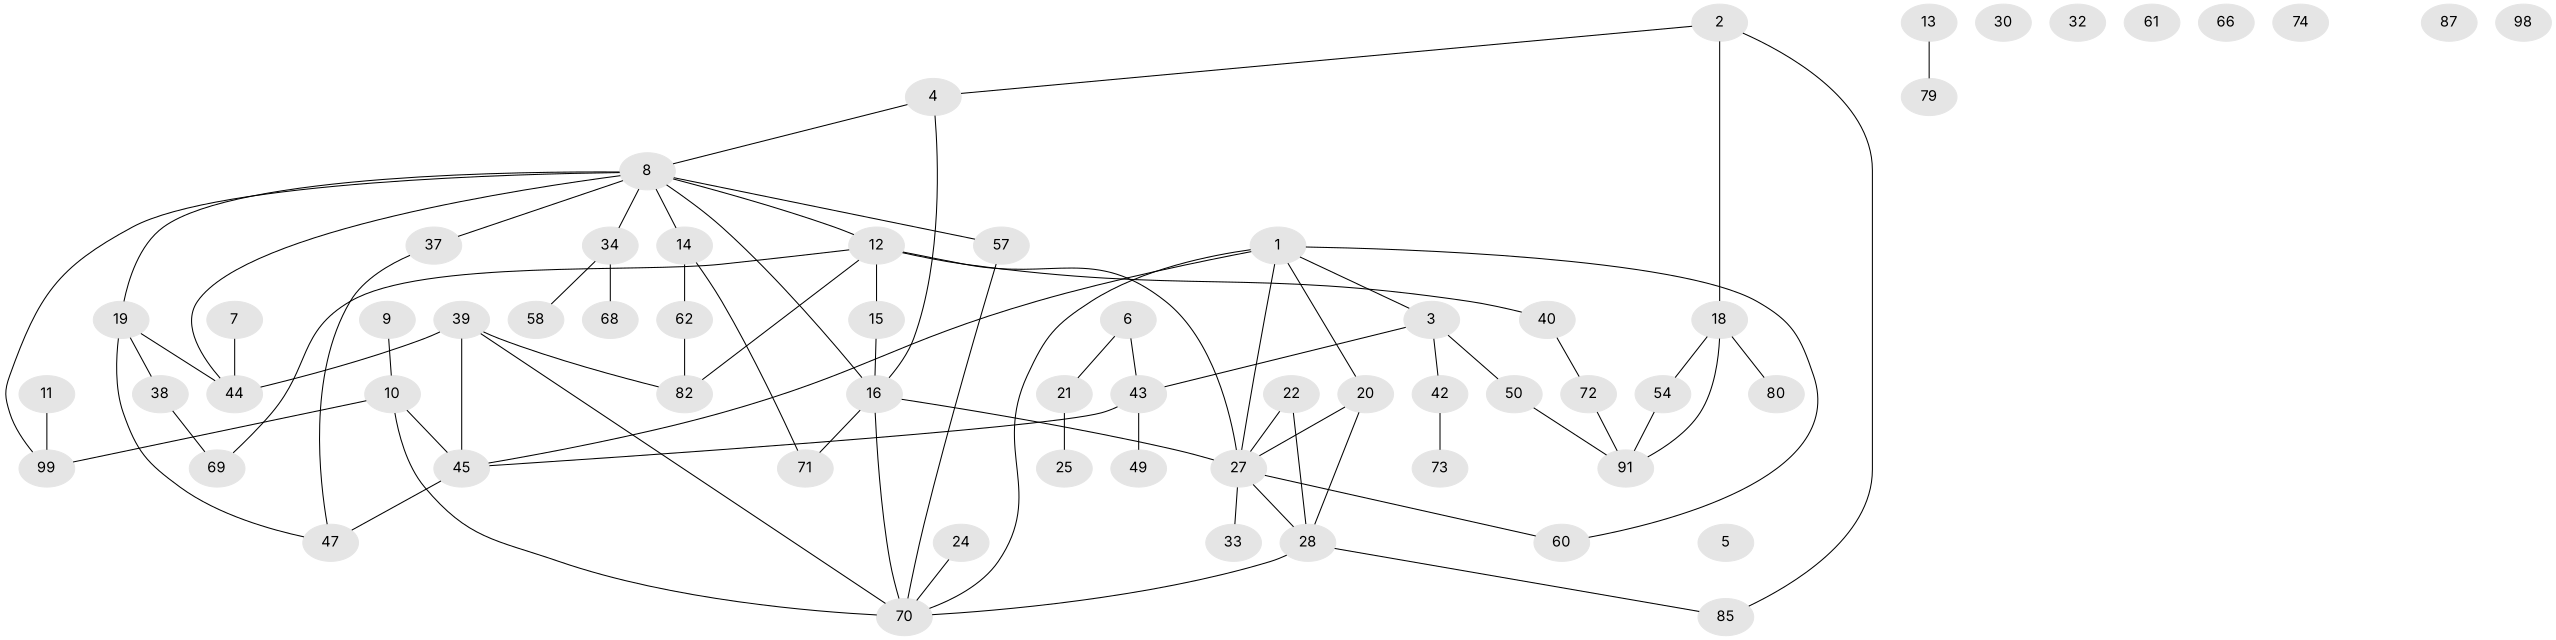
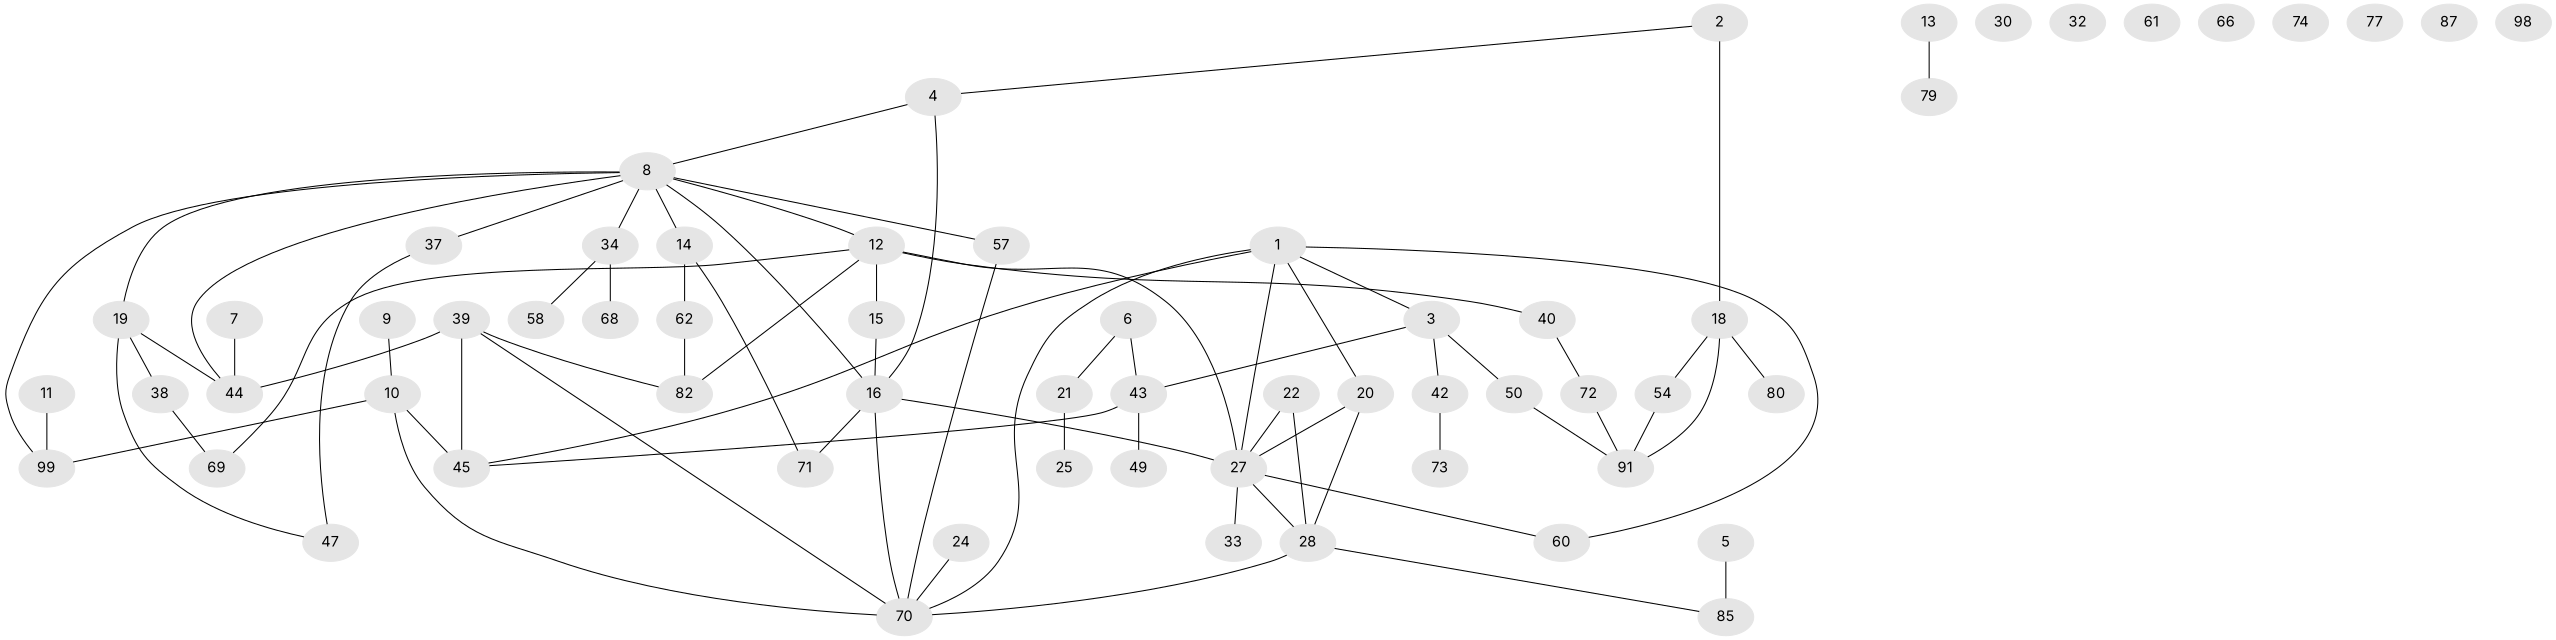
none -> (2375, 23)
(1872, 317) -> (1726, 580)
(396, 506) -> none
